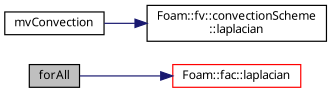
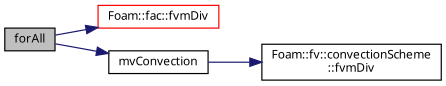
(237, 23) -> (352, 62)
none -> (76, 48)
(237, 76) -> (158, 17)
